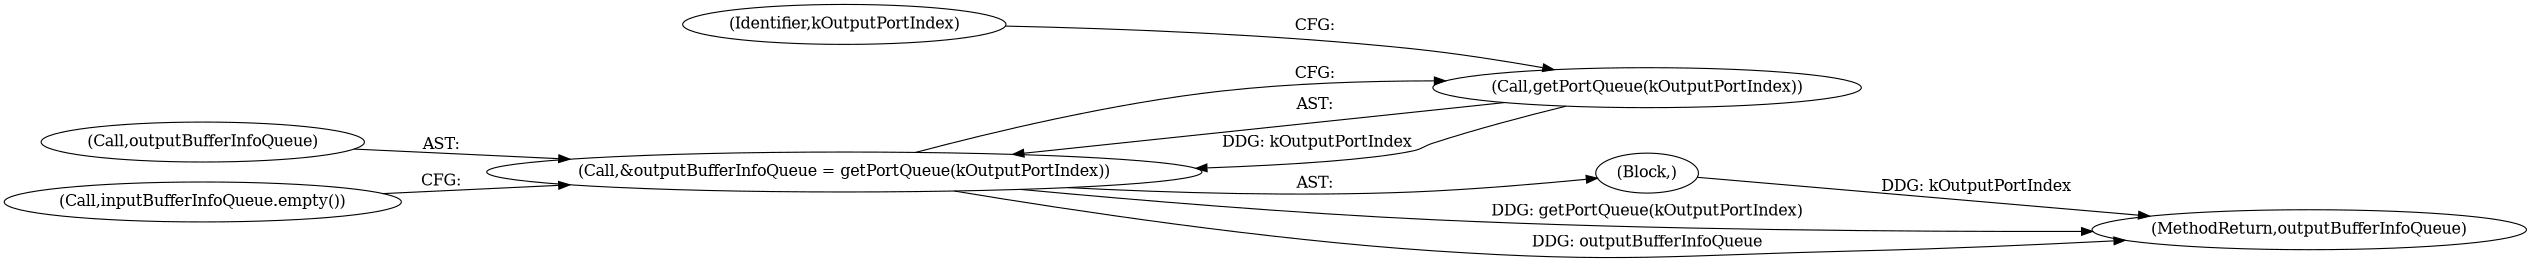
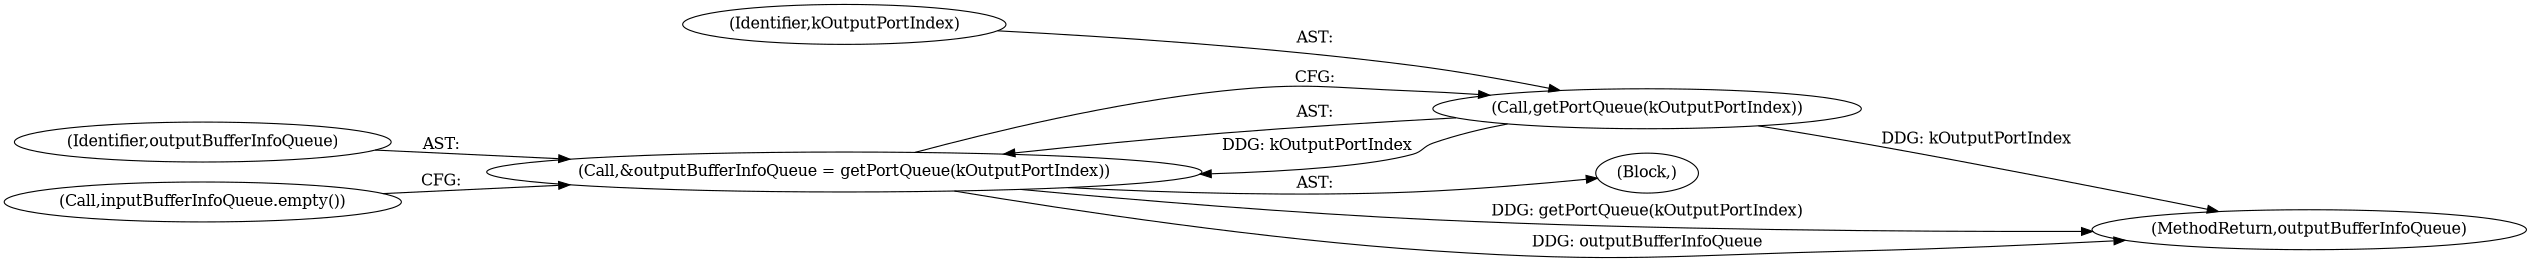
(1317, 26) -> (1317, 38)
(203, 142) -> (203, 142)
(1918, 196) -> (1983, 166)
